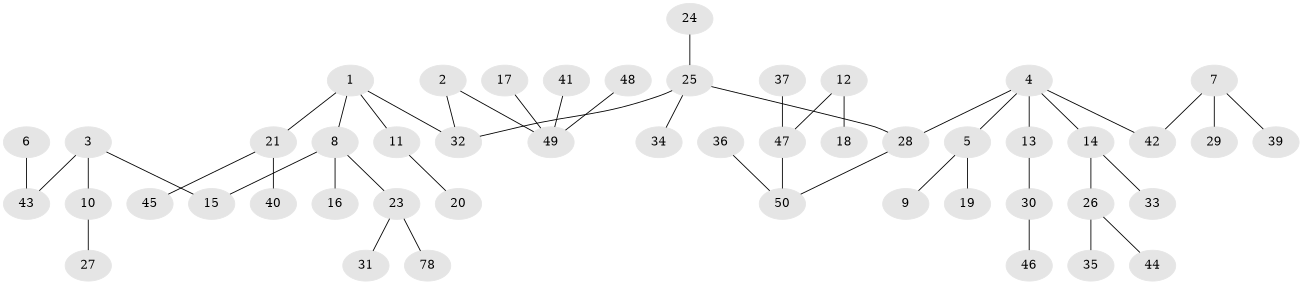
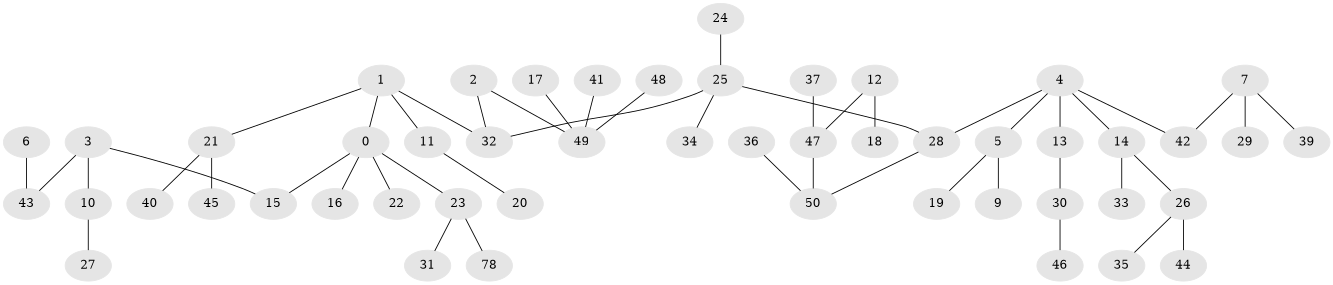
(335, 142) -> (366, 142)
none -> (397, 204)
